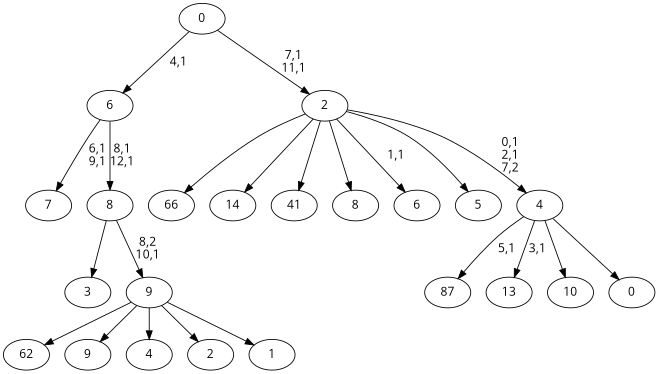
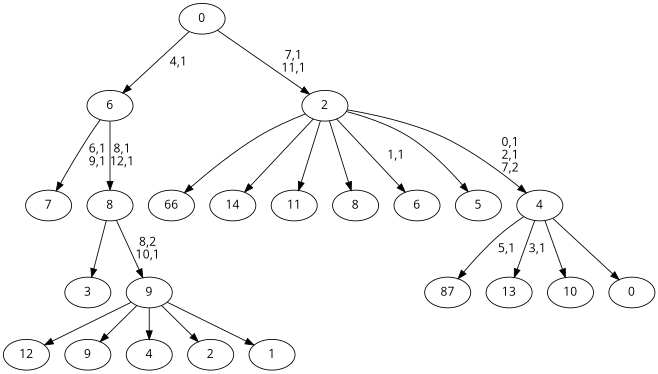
(294, 206) -> (294, 206)
(26, 355) -> (26, 355)
